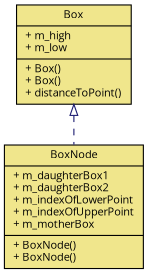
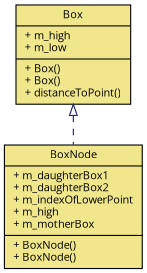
(74, 212) -> (36, 212)
